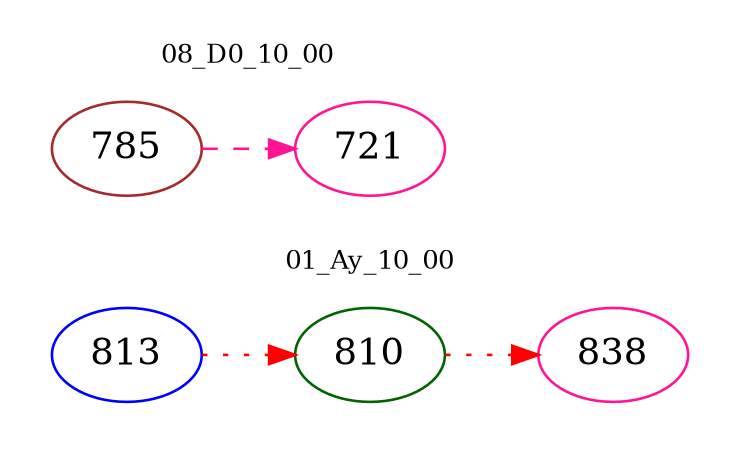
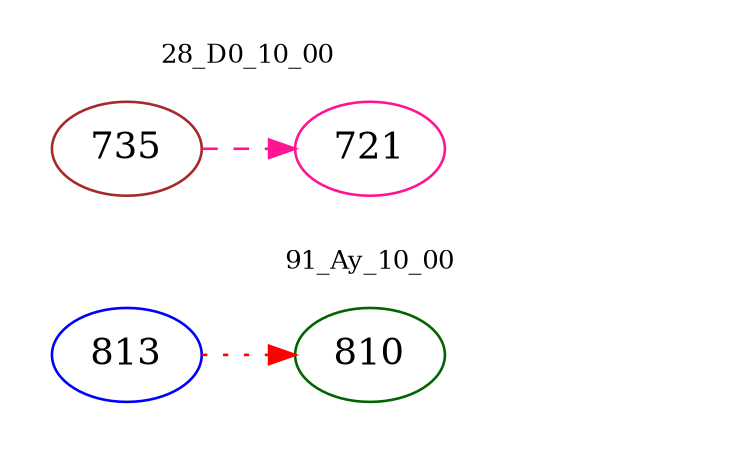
(248, 56) -> (248, 56)
(127, 149) -> (127, 149)
(370, 262) -> (370, 262)
(613, 355) -> none
